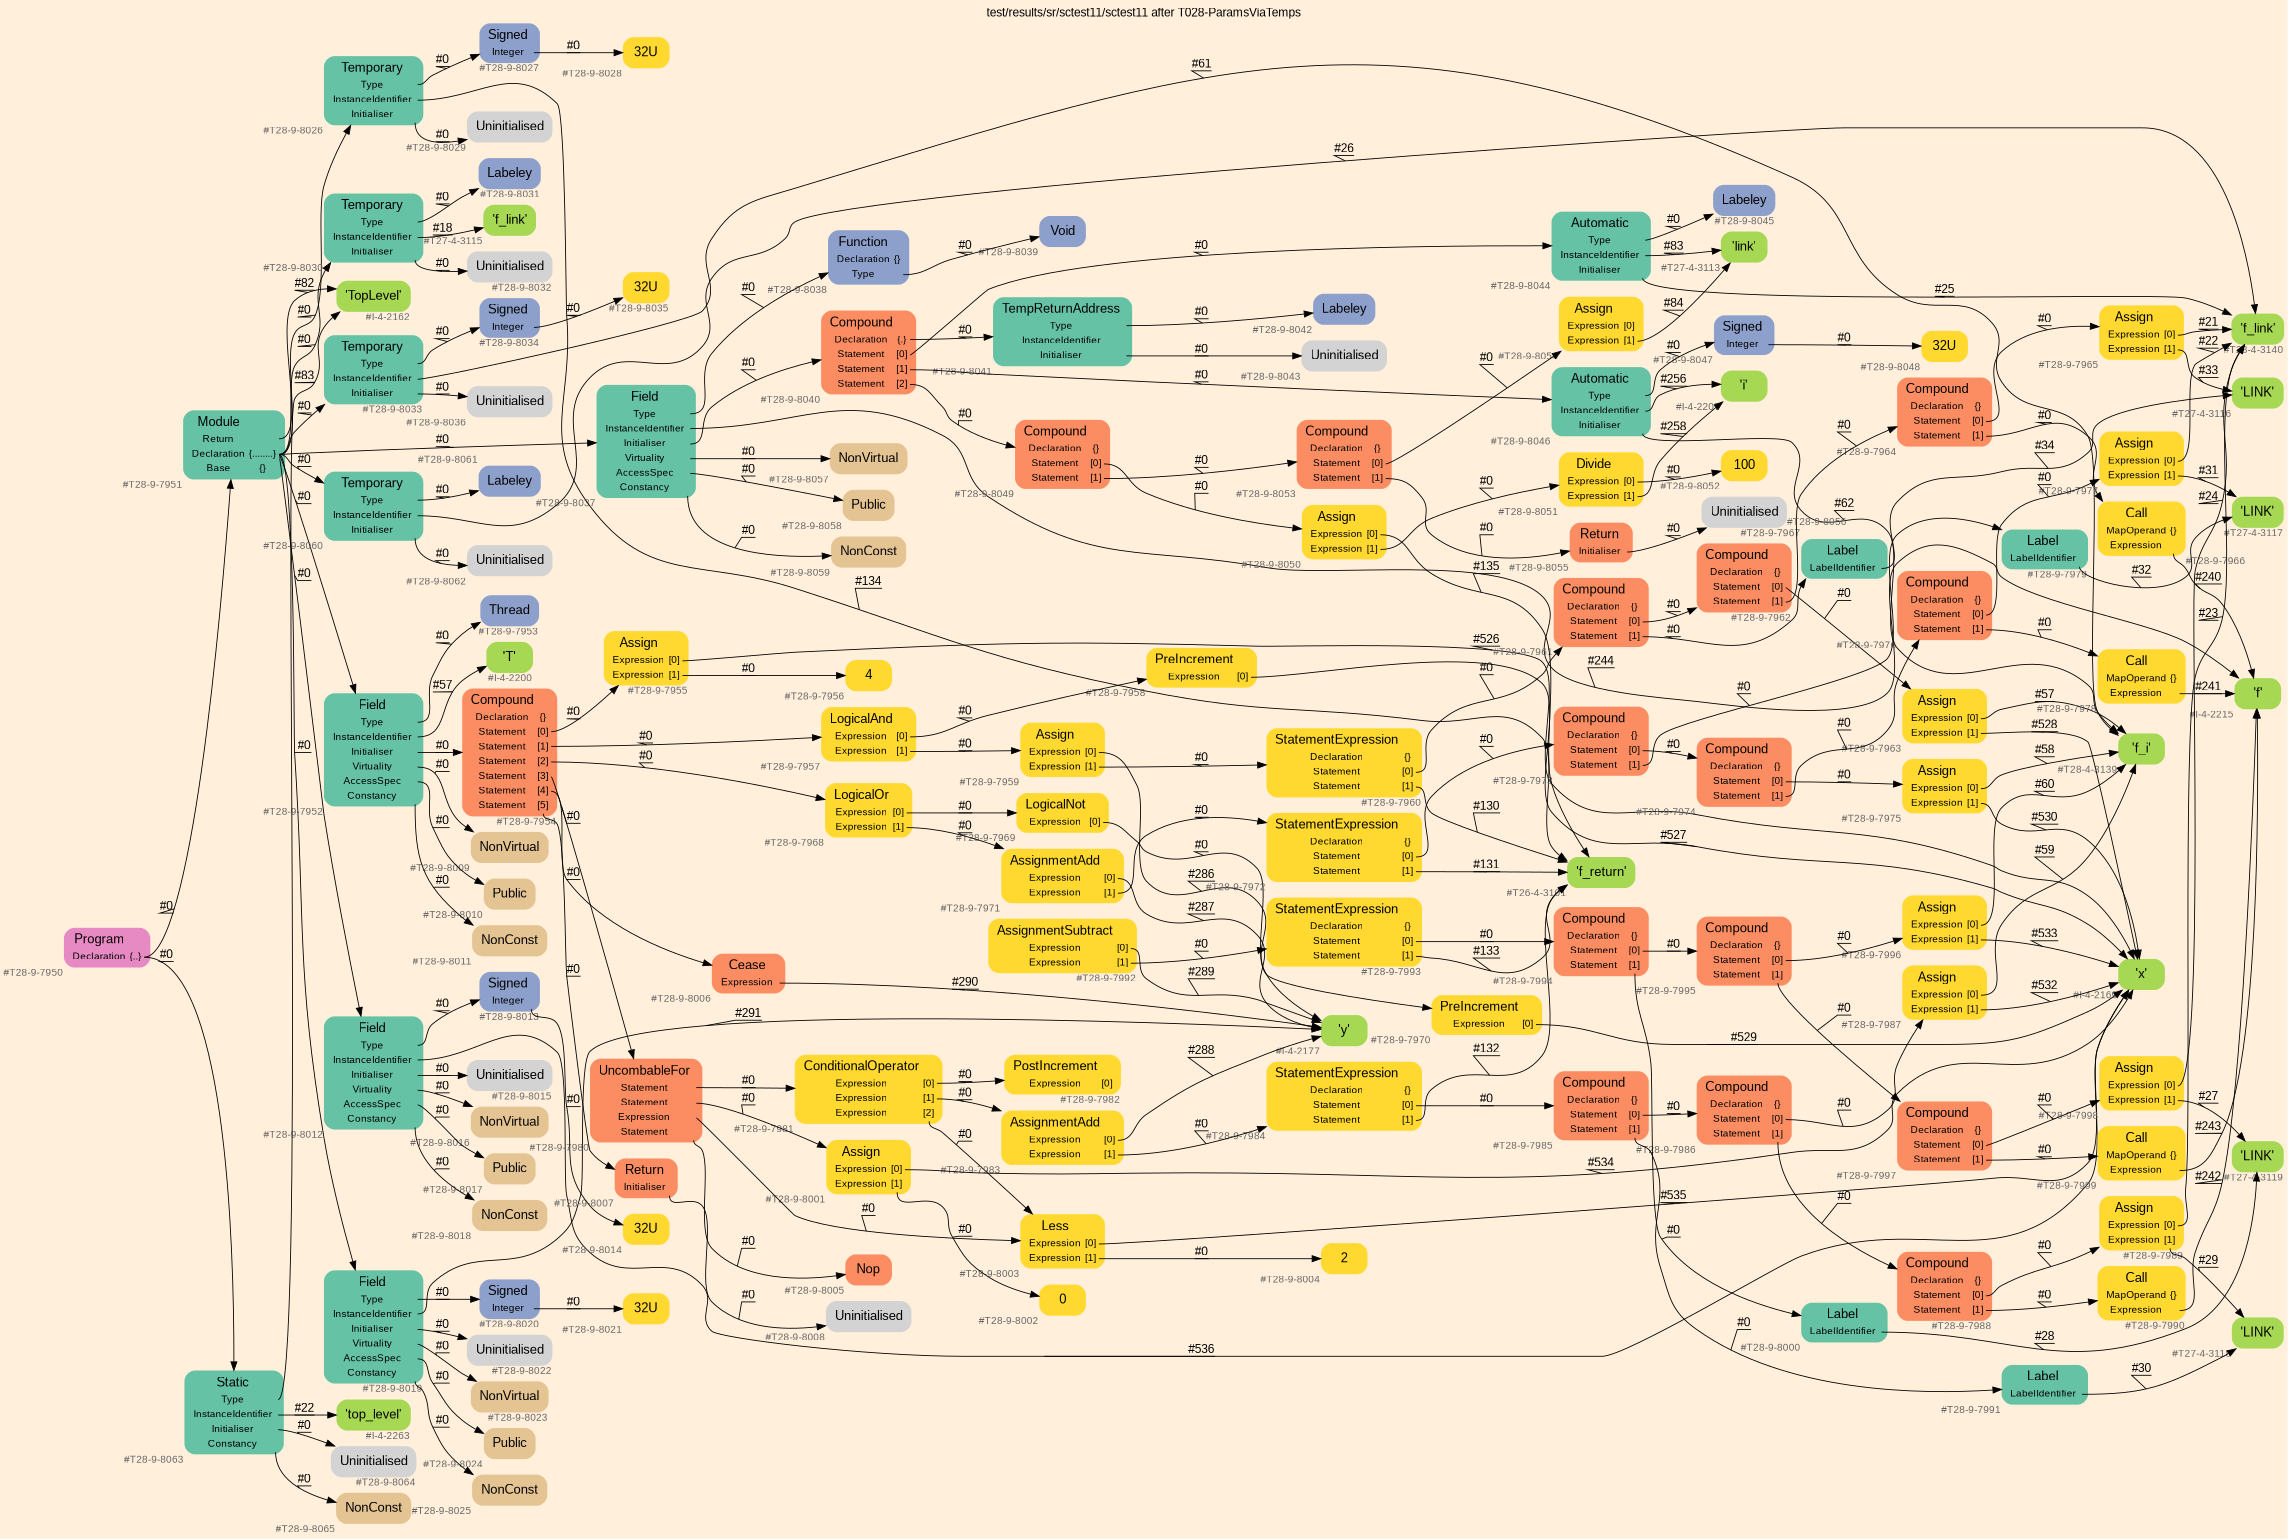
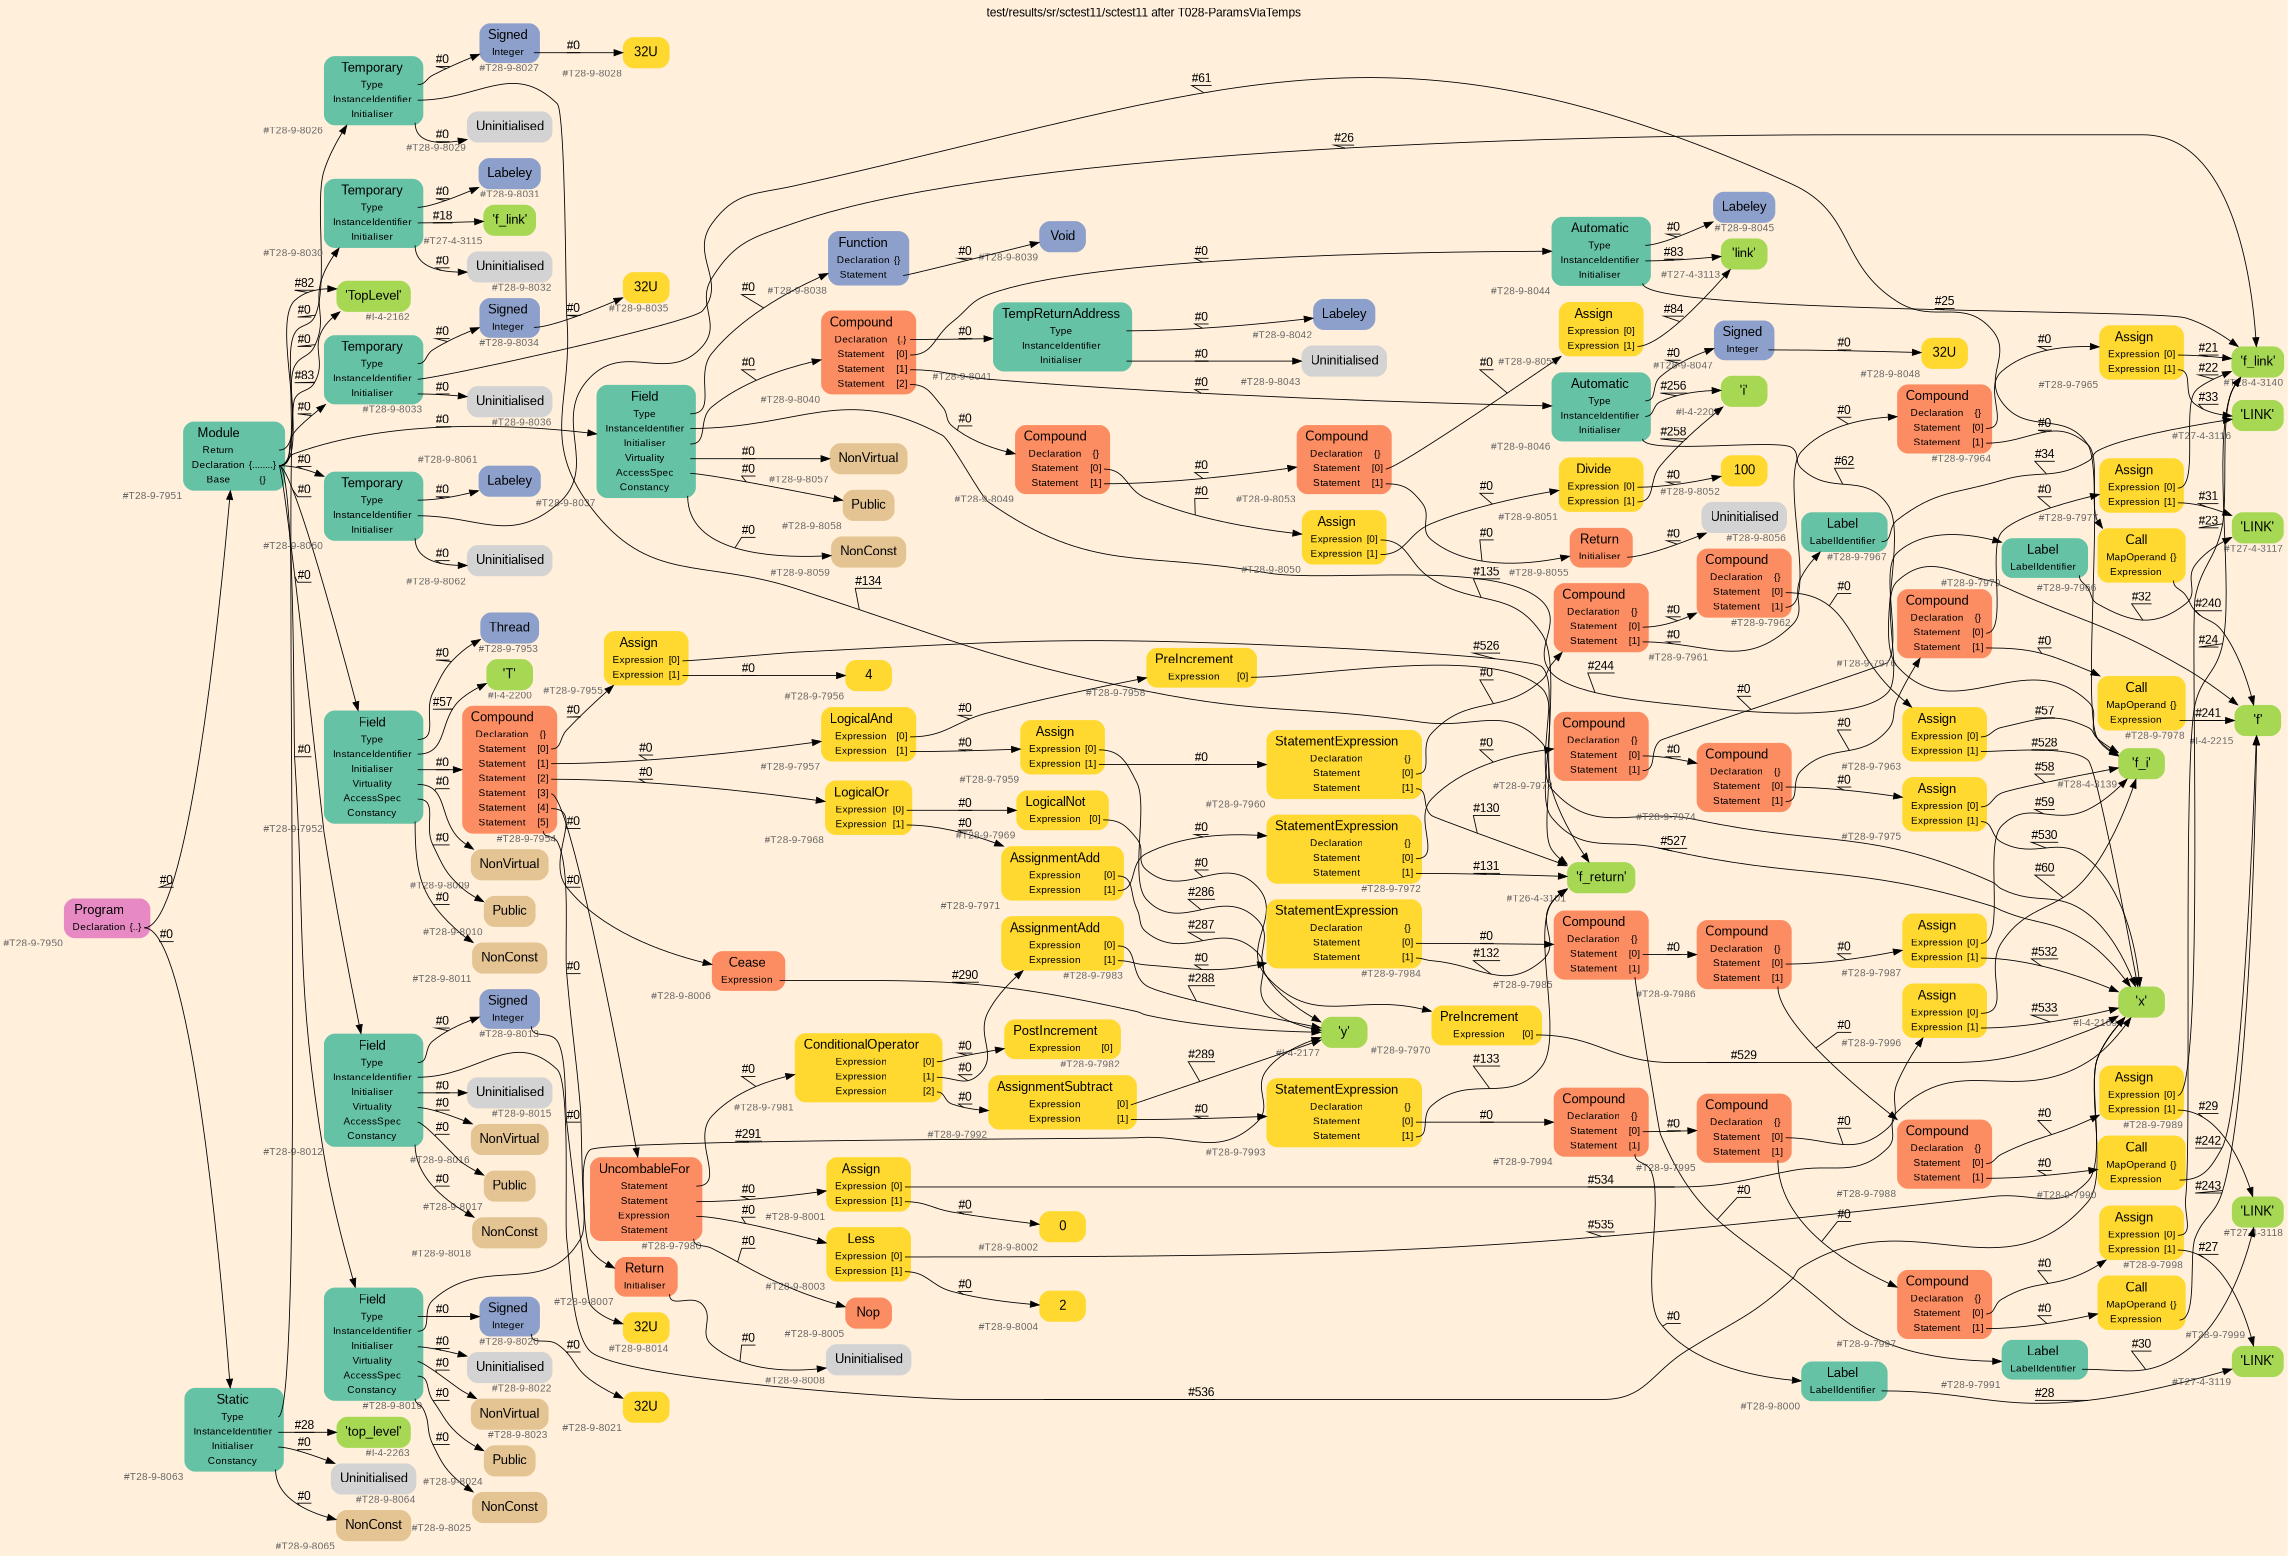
(863, 274) -> (863, 275)
(978, 1164) -> (956, 1105)
(305, 1409) -> (305, 1426)
